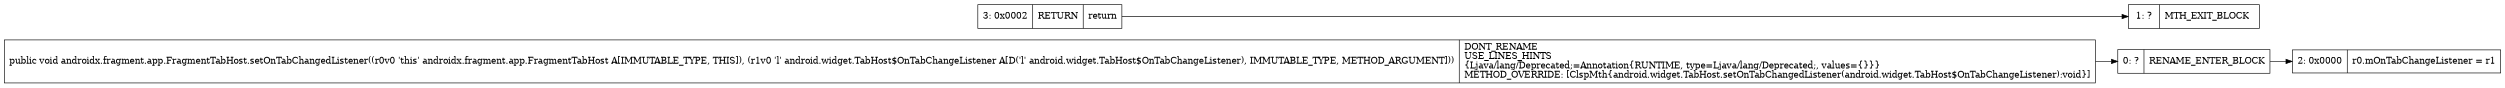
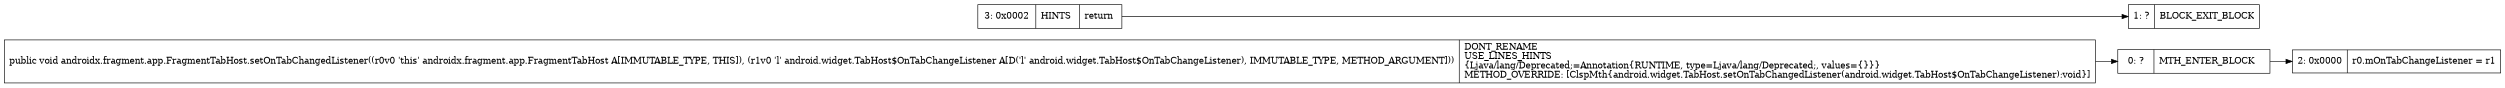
(1058, 16) -> (1056, 16)
(2207, 16) -> (2207, 16)
(2207, 61) -> (2207, 61)
